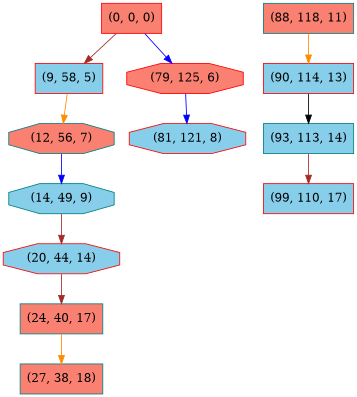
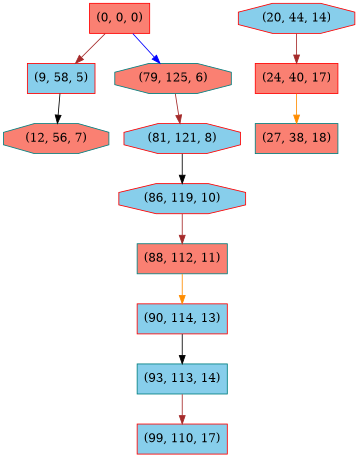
(309, 18) -> (182, 259)
(185, 78) -> (173, 78)
(66, 104) -> (59, 104)
(186, 104) -> (177, 104)
(61, 199) -> none
none -> (182, 199)
(61, 319) -> (297, 78)
